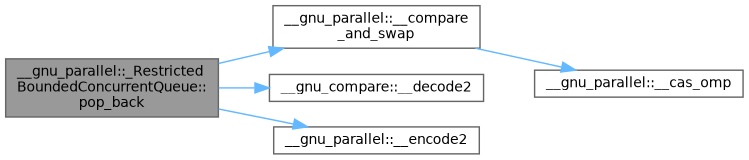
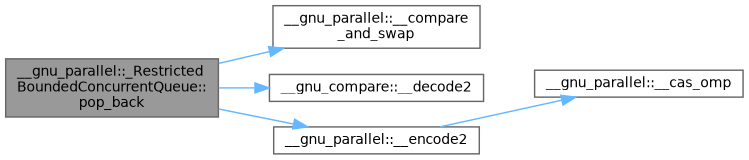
(518, 58) -> (501, 113)
